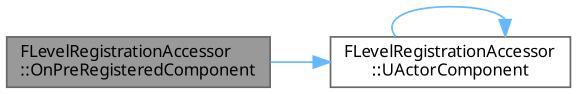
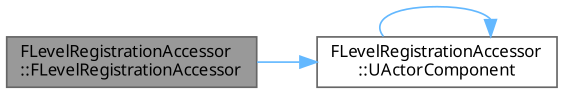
(138, 62) -> (132, 62)
